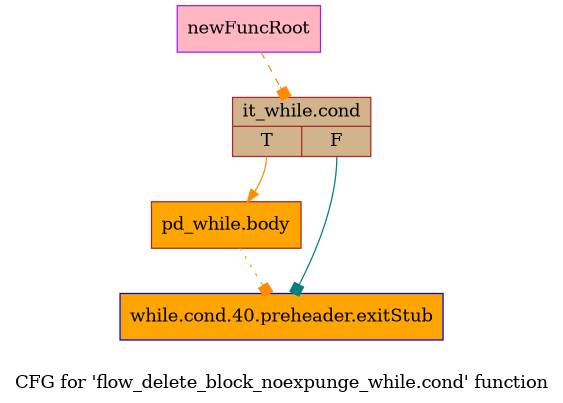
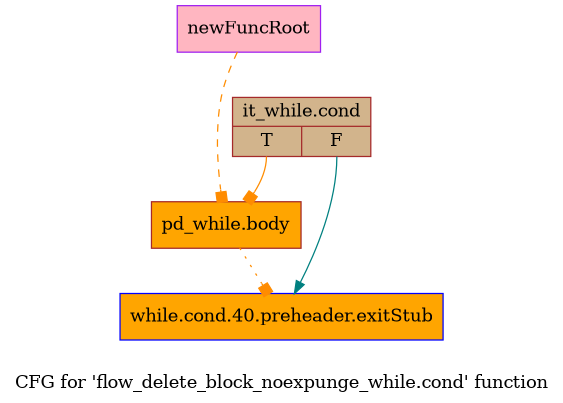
(271, 69) -> (218, 119)
(263, 175) -> (263, 175)
(326, 221) -> (326, 221)
